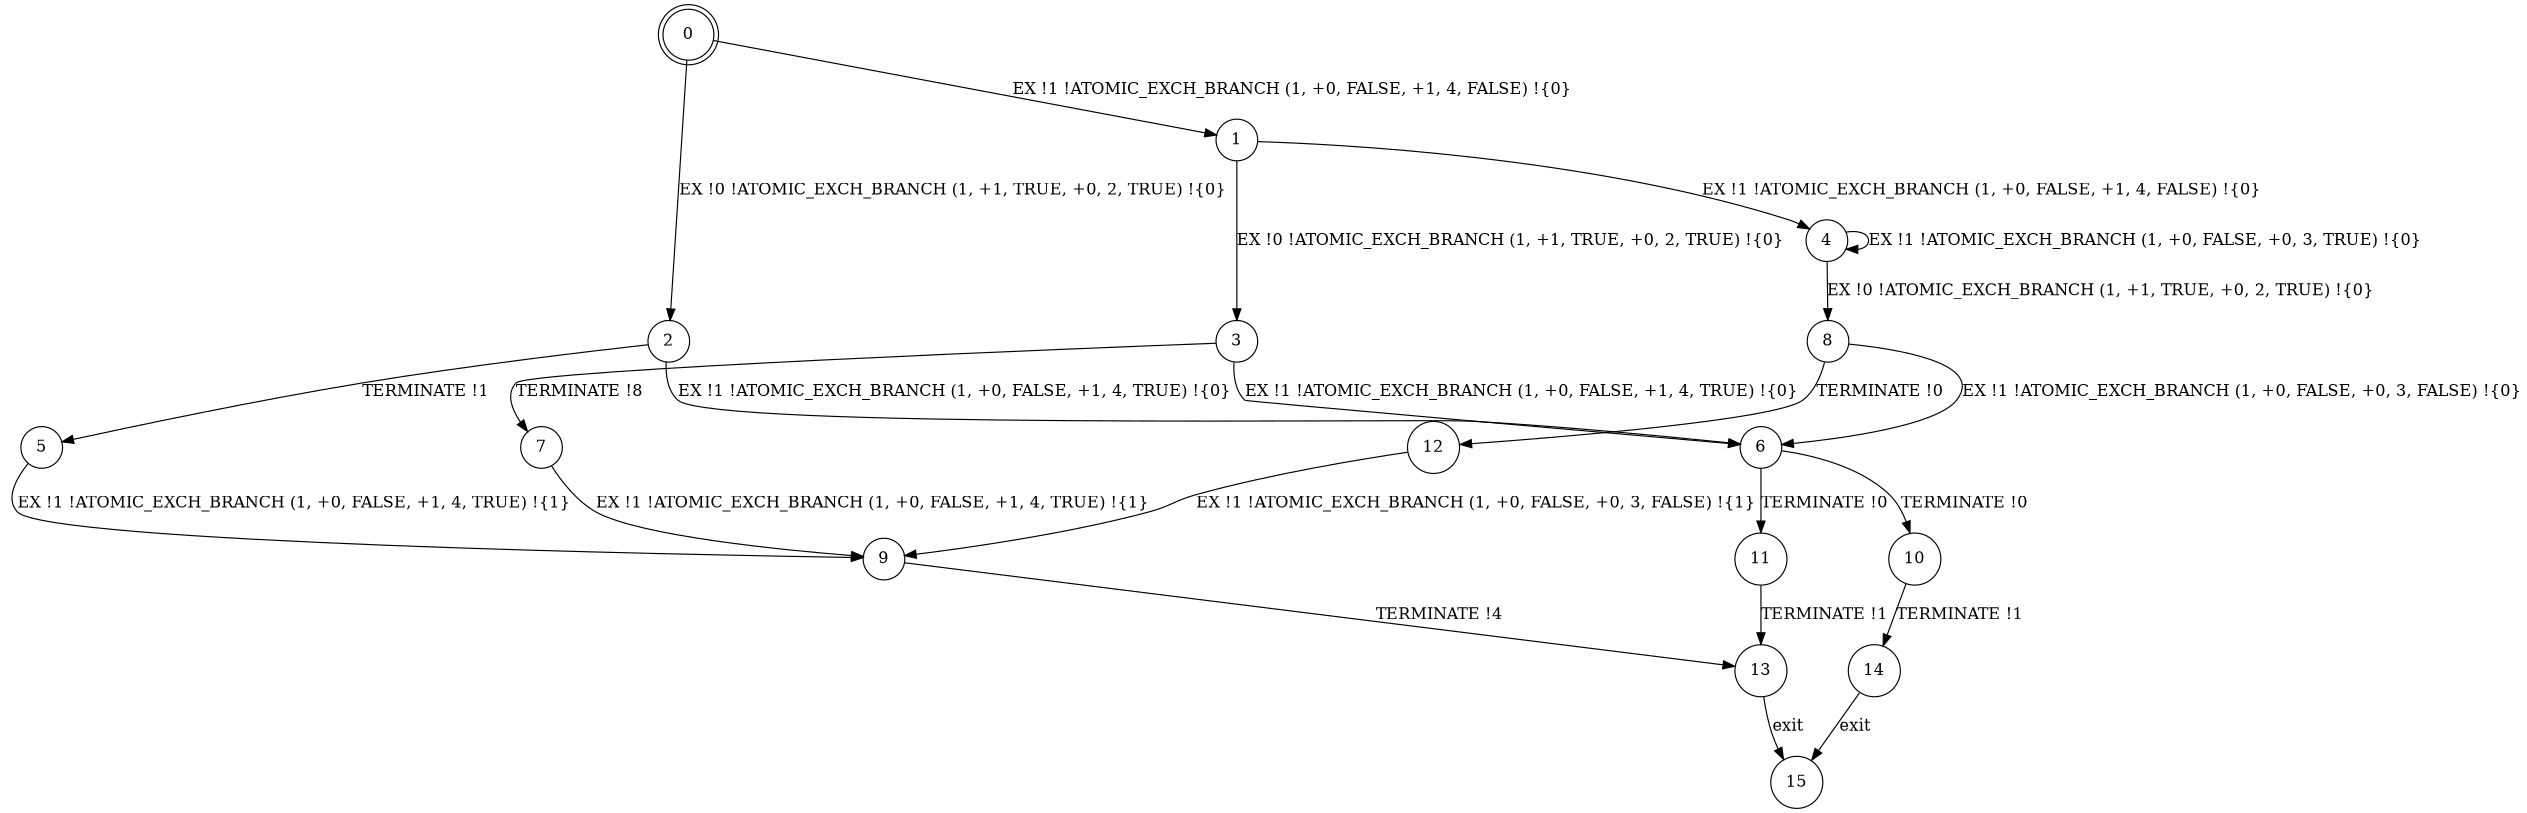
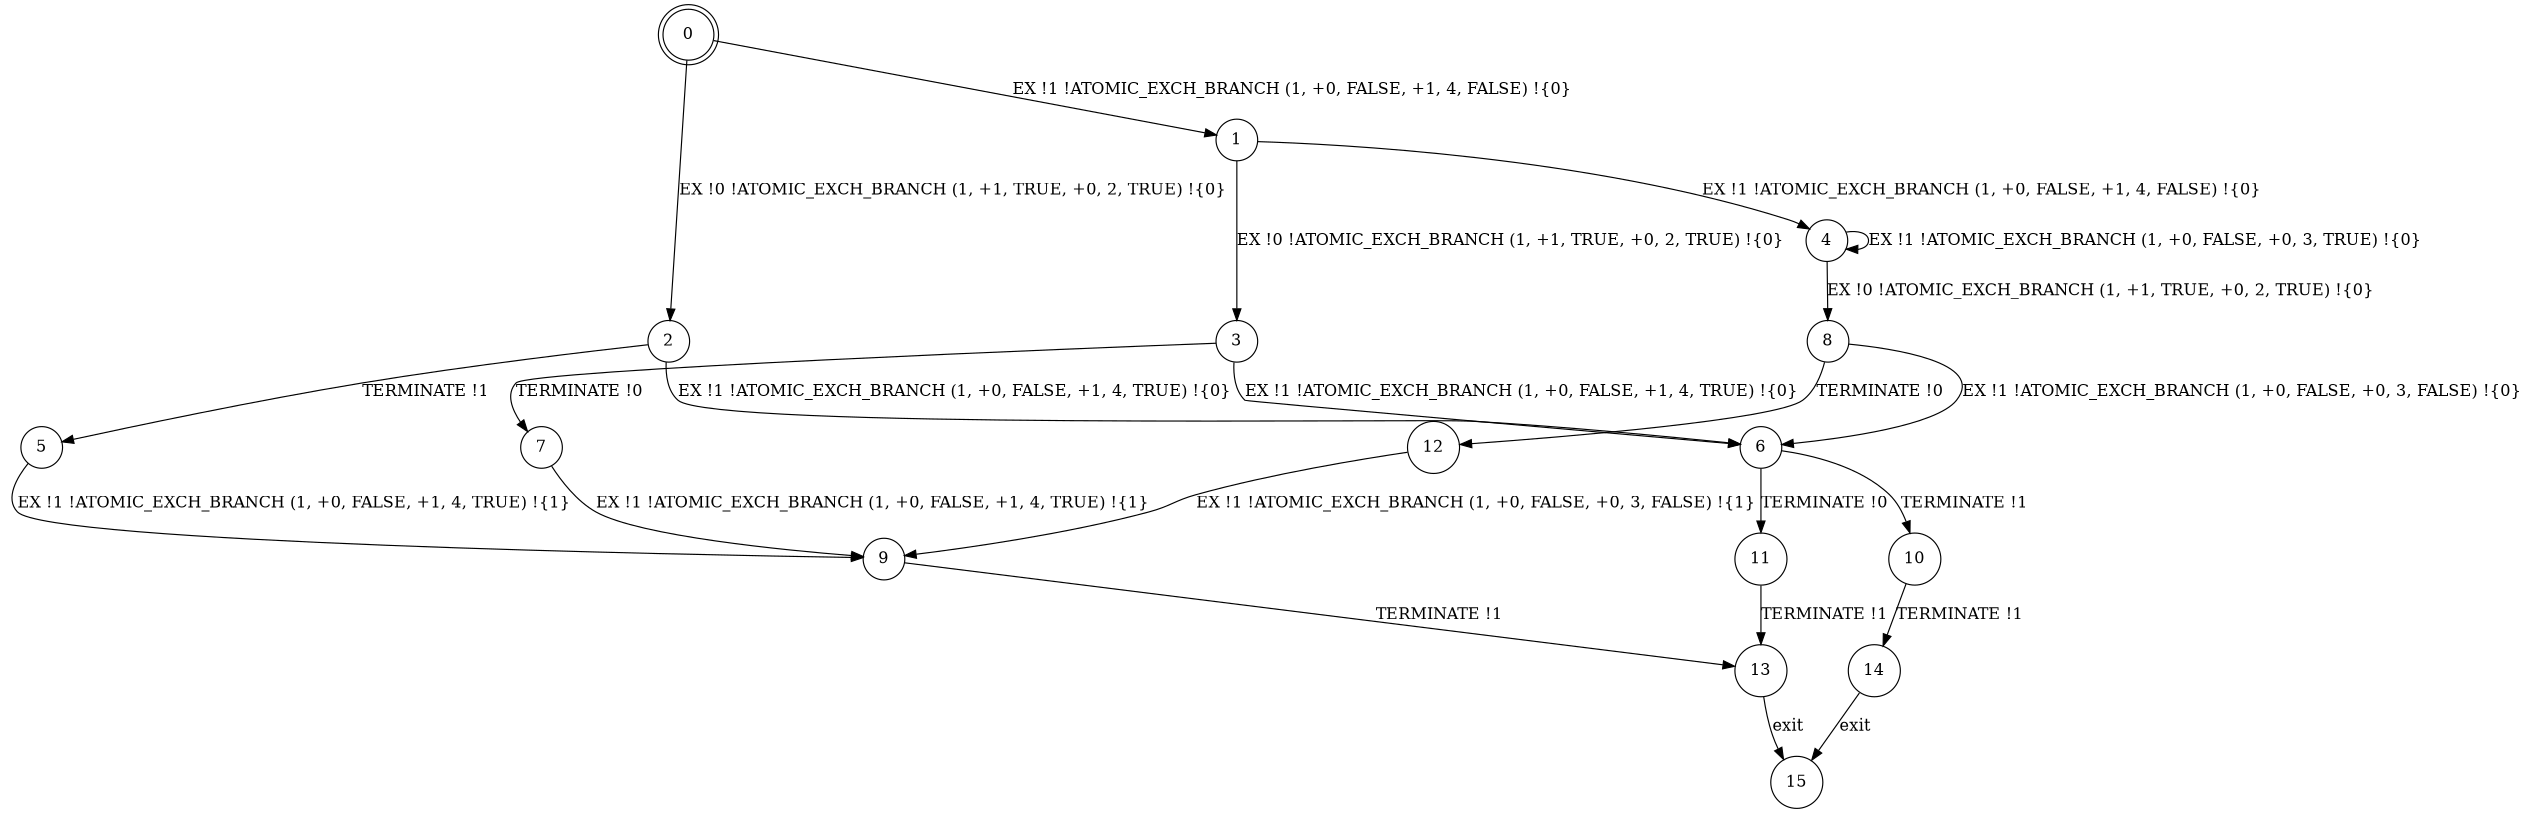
(580, 392) -> (580, 392)
(1965, 503) -> (1965, 503)
(1439, 615) -> (1439, 615)
